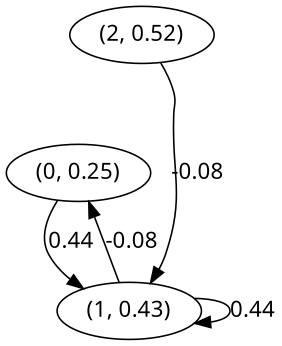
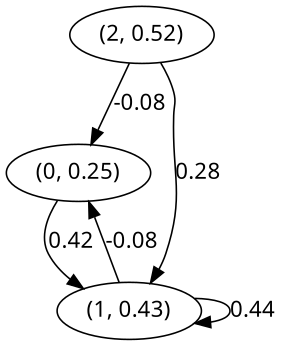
none -> (114, 96)
(198, 173) -> (198, 173)
(71, 242) -> (71, 242)
